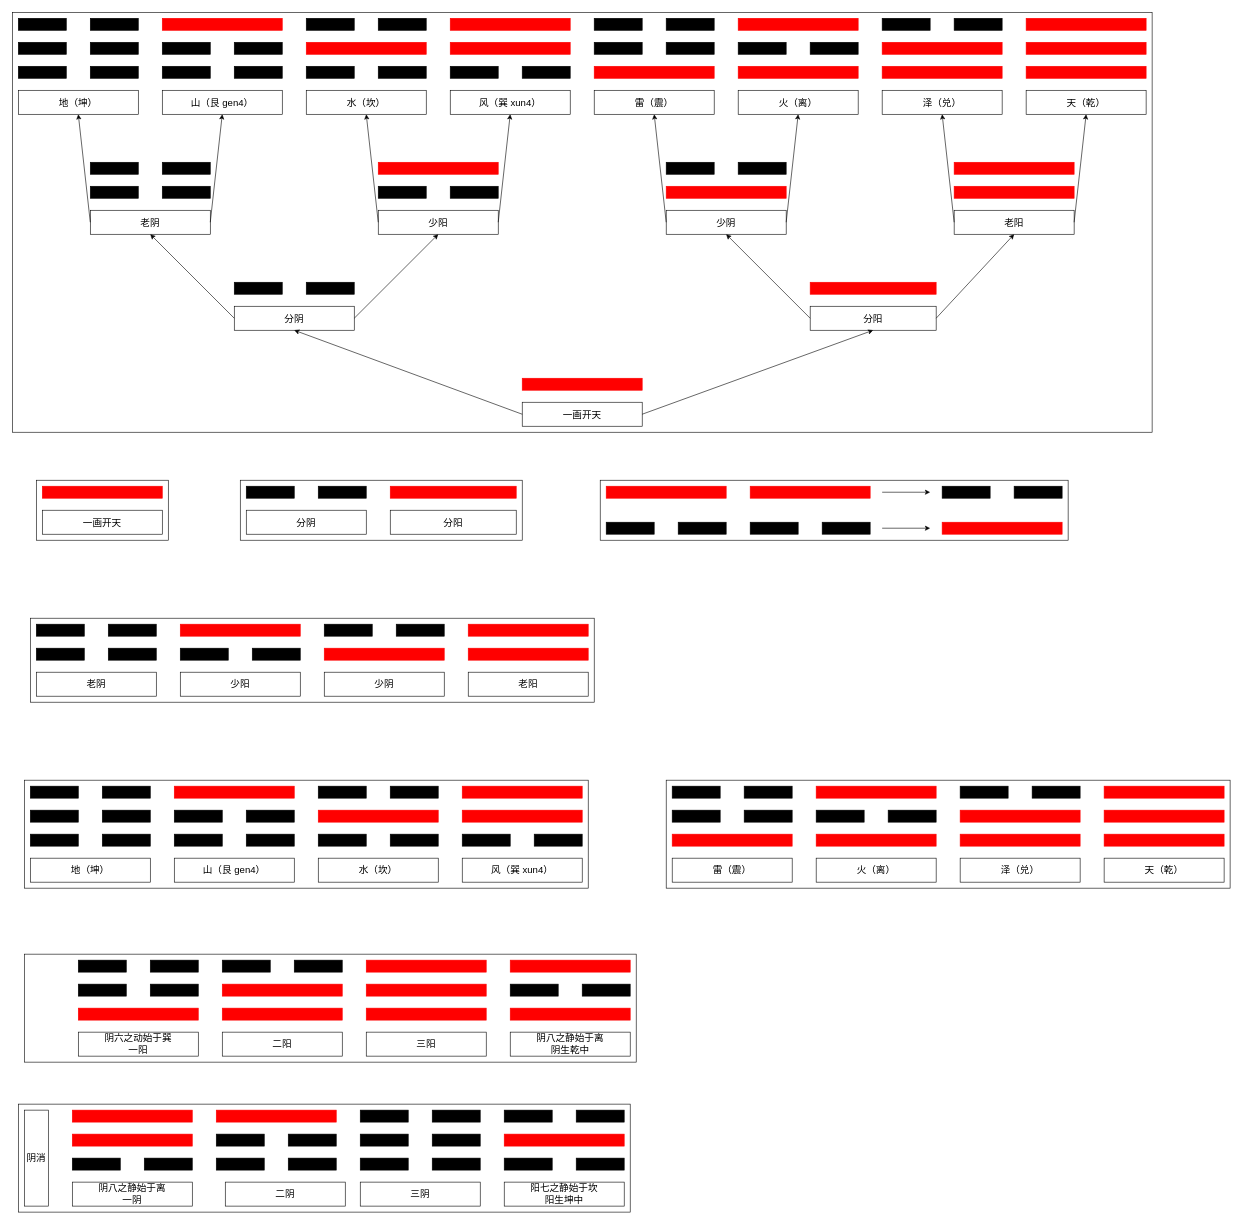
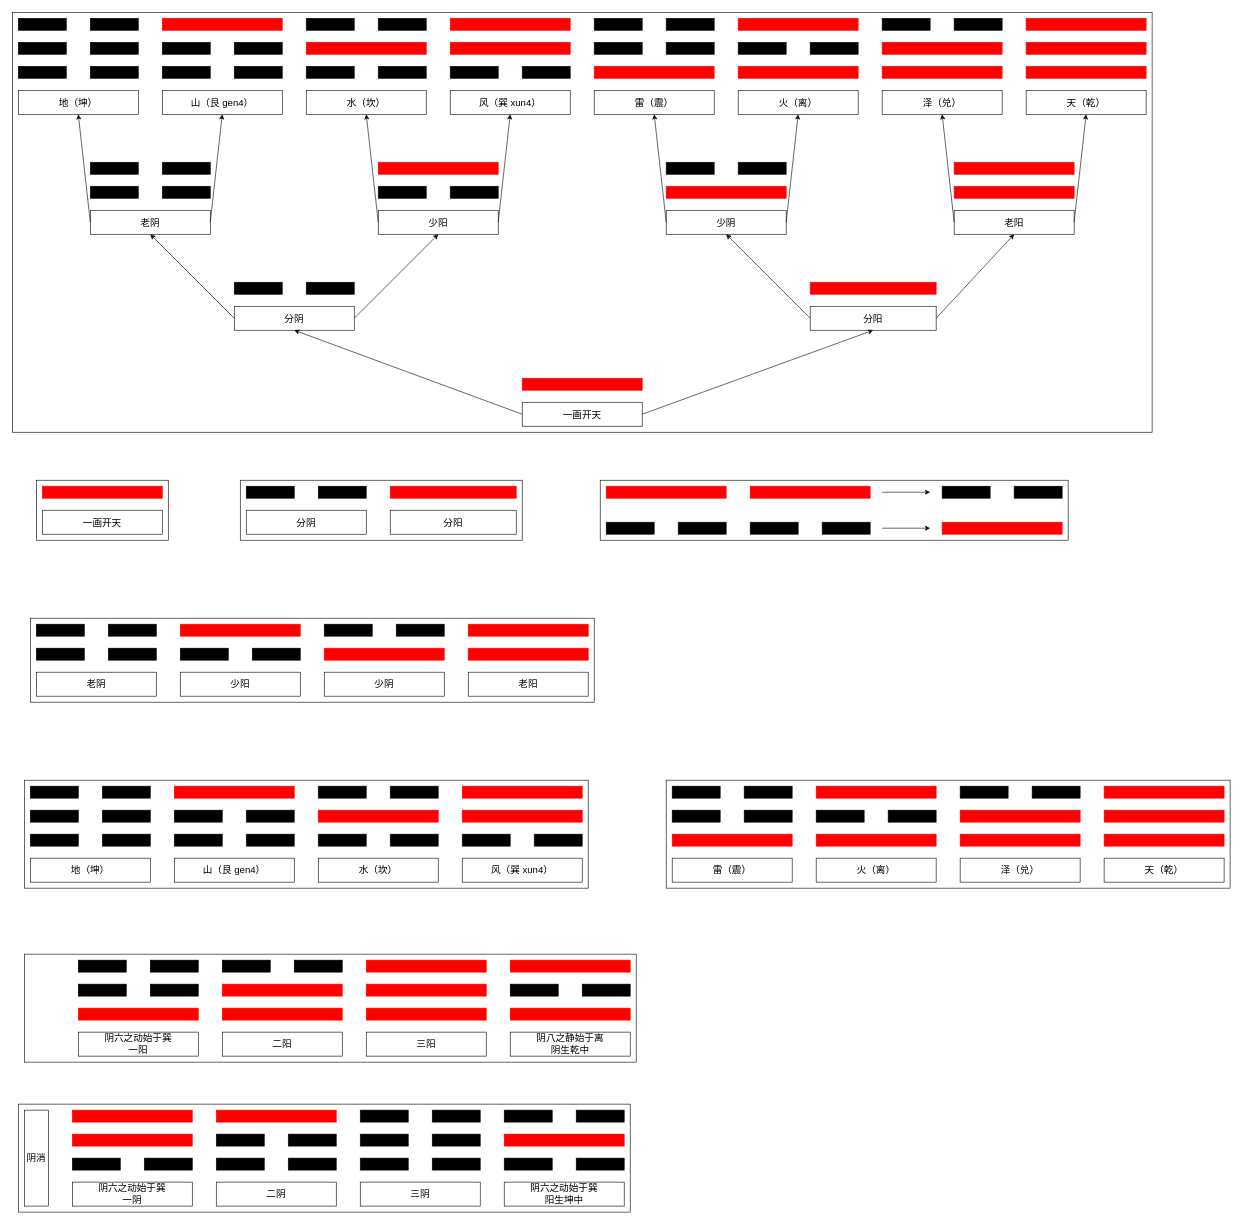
(132, 1194) -> (132, 1194)
(285, 1194) -> (276, 1194)
(564, 1194) -> (564, 1194)
